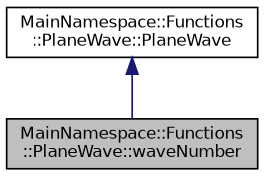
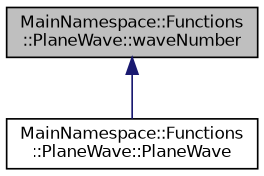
(132, 97) -> (132, 97)
